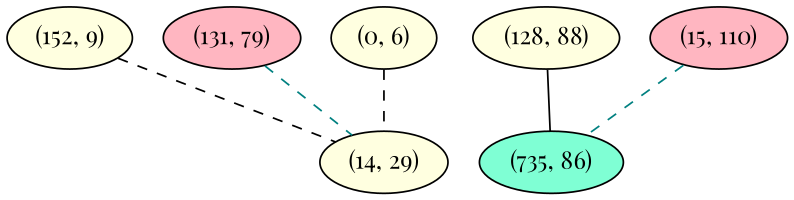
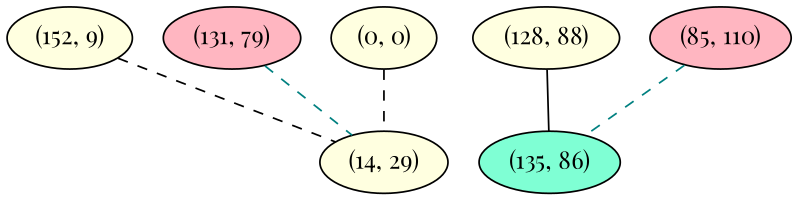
(384, 38) -> (384, 38)
(719, 38) -> (721, 38)
(551, 162) -> (550, 162)
